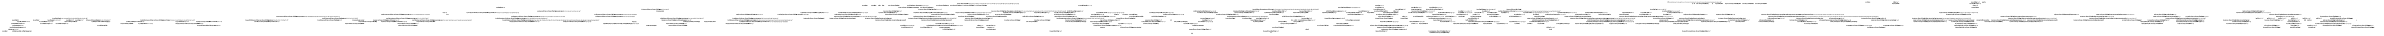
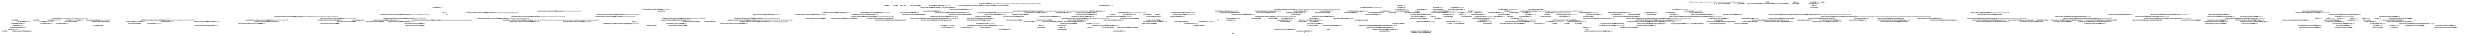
none -> (1448, 17)
